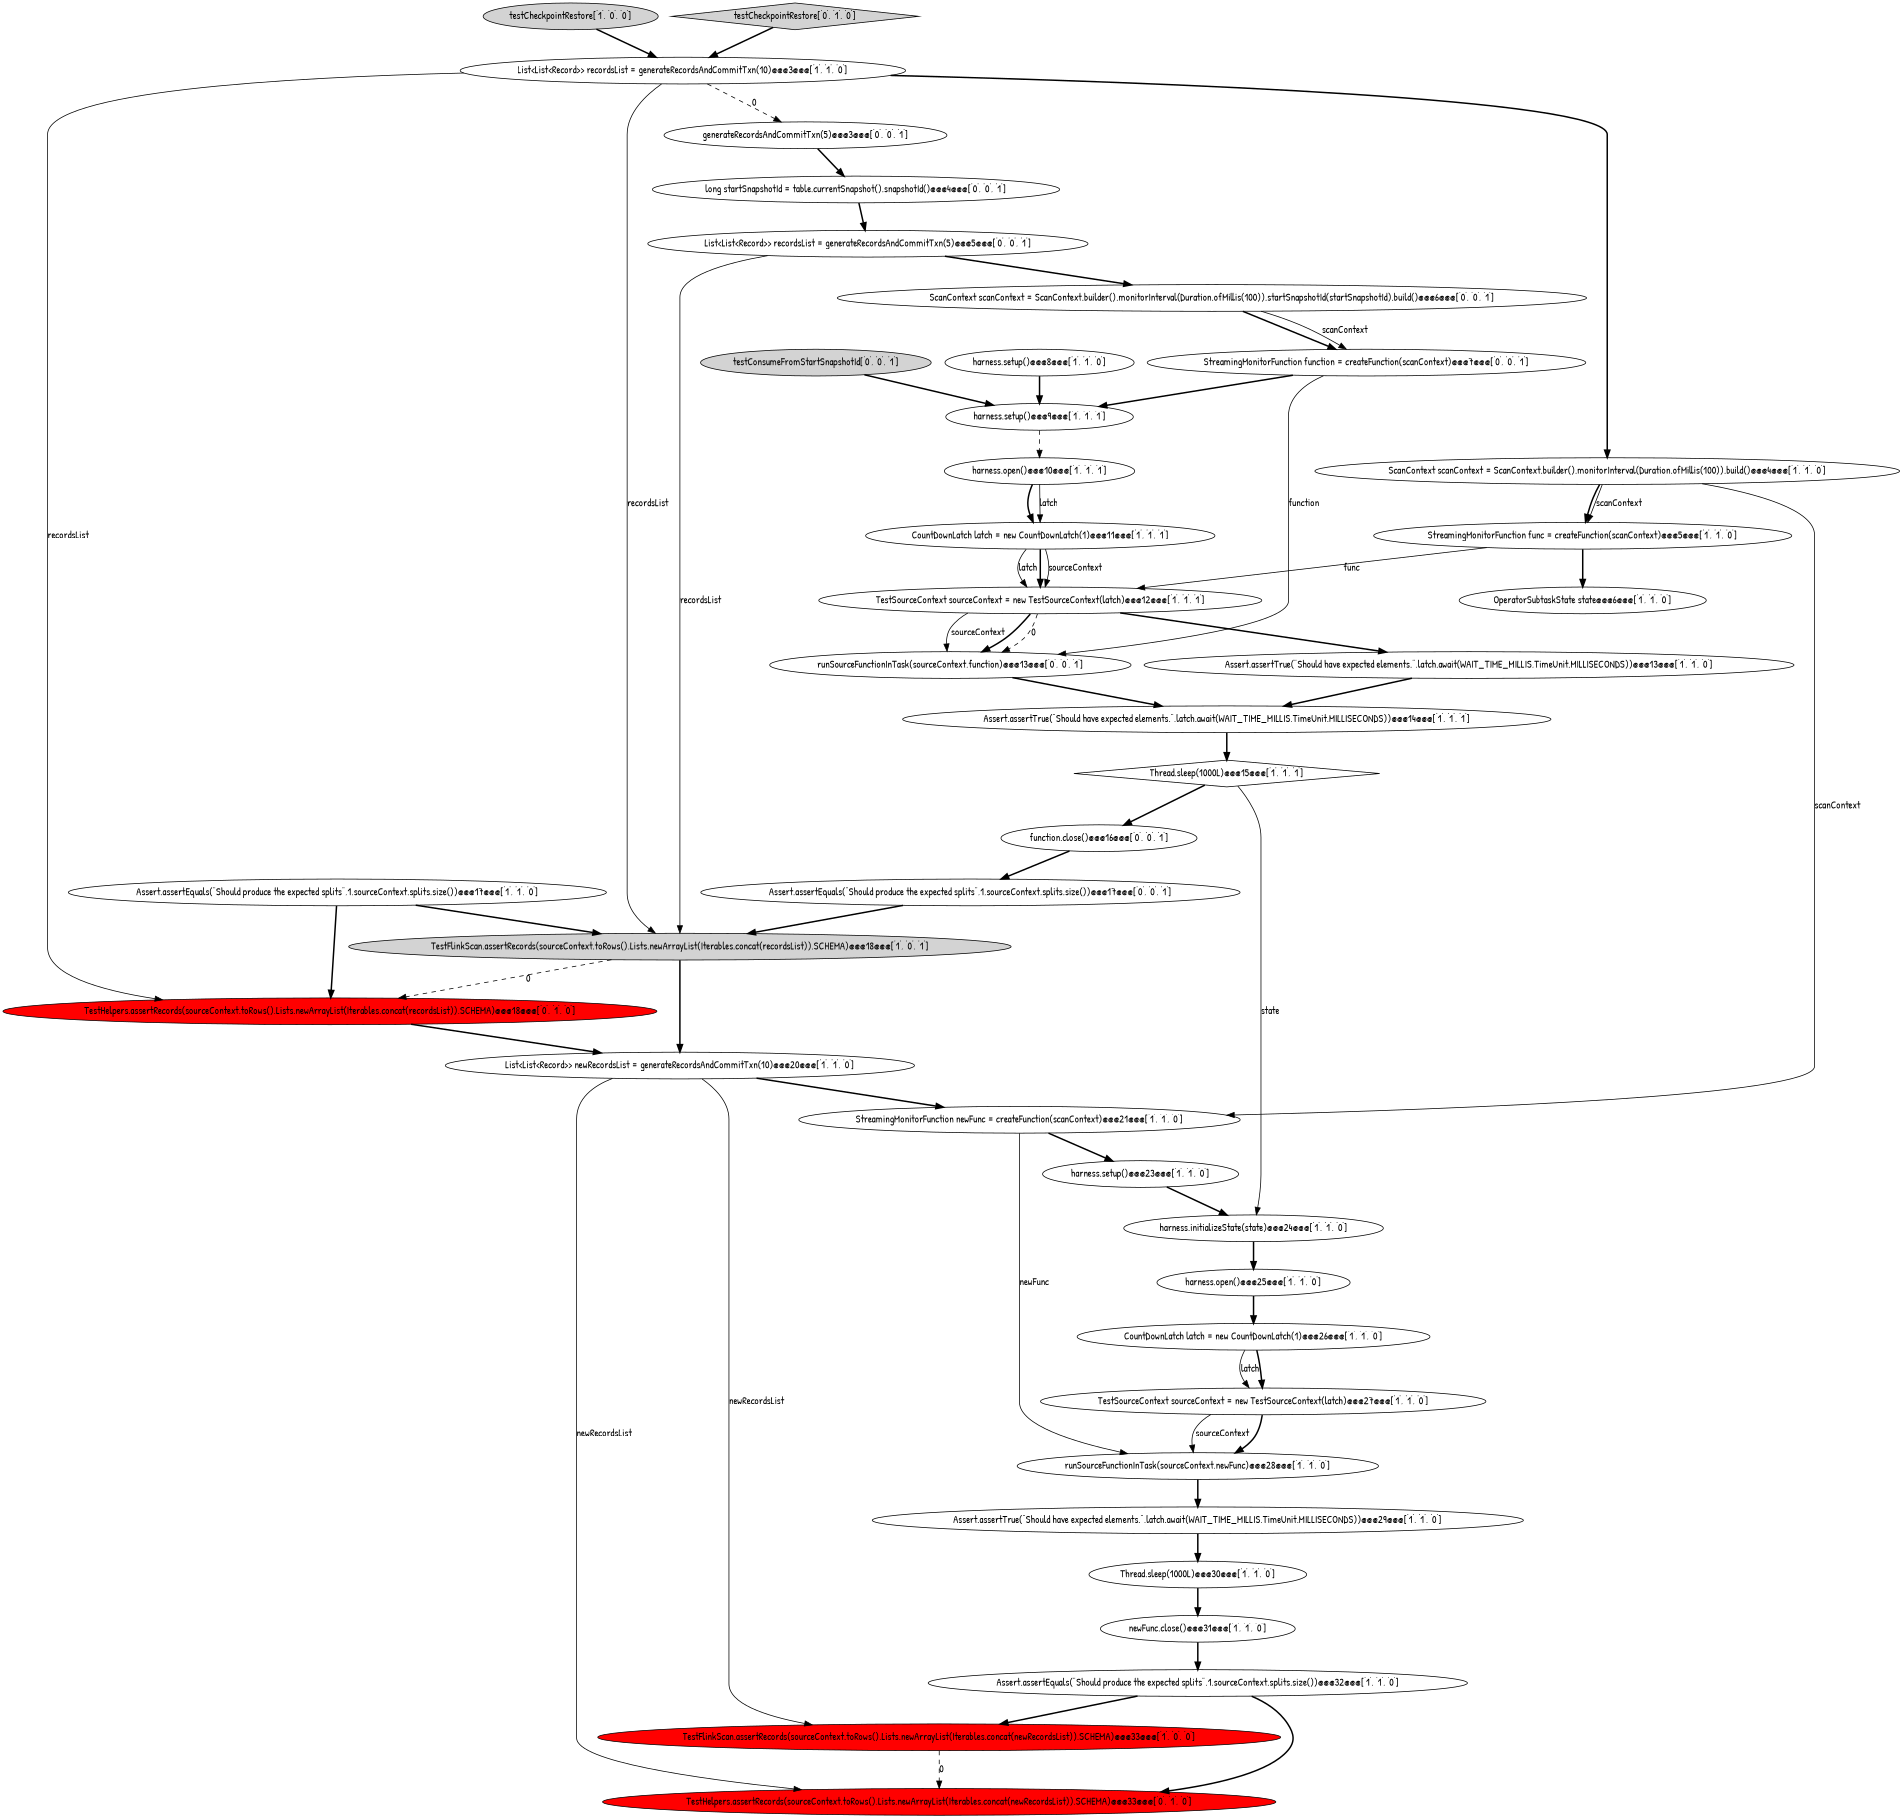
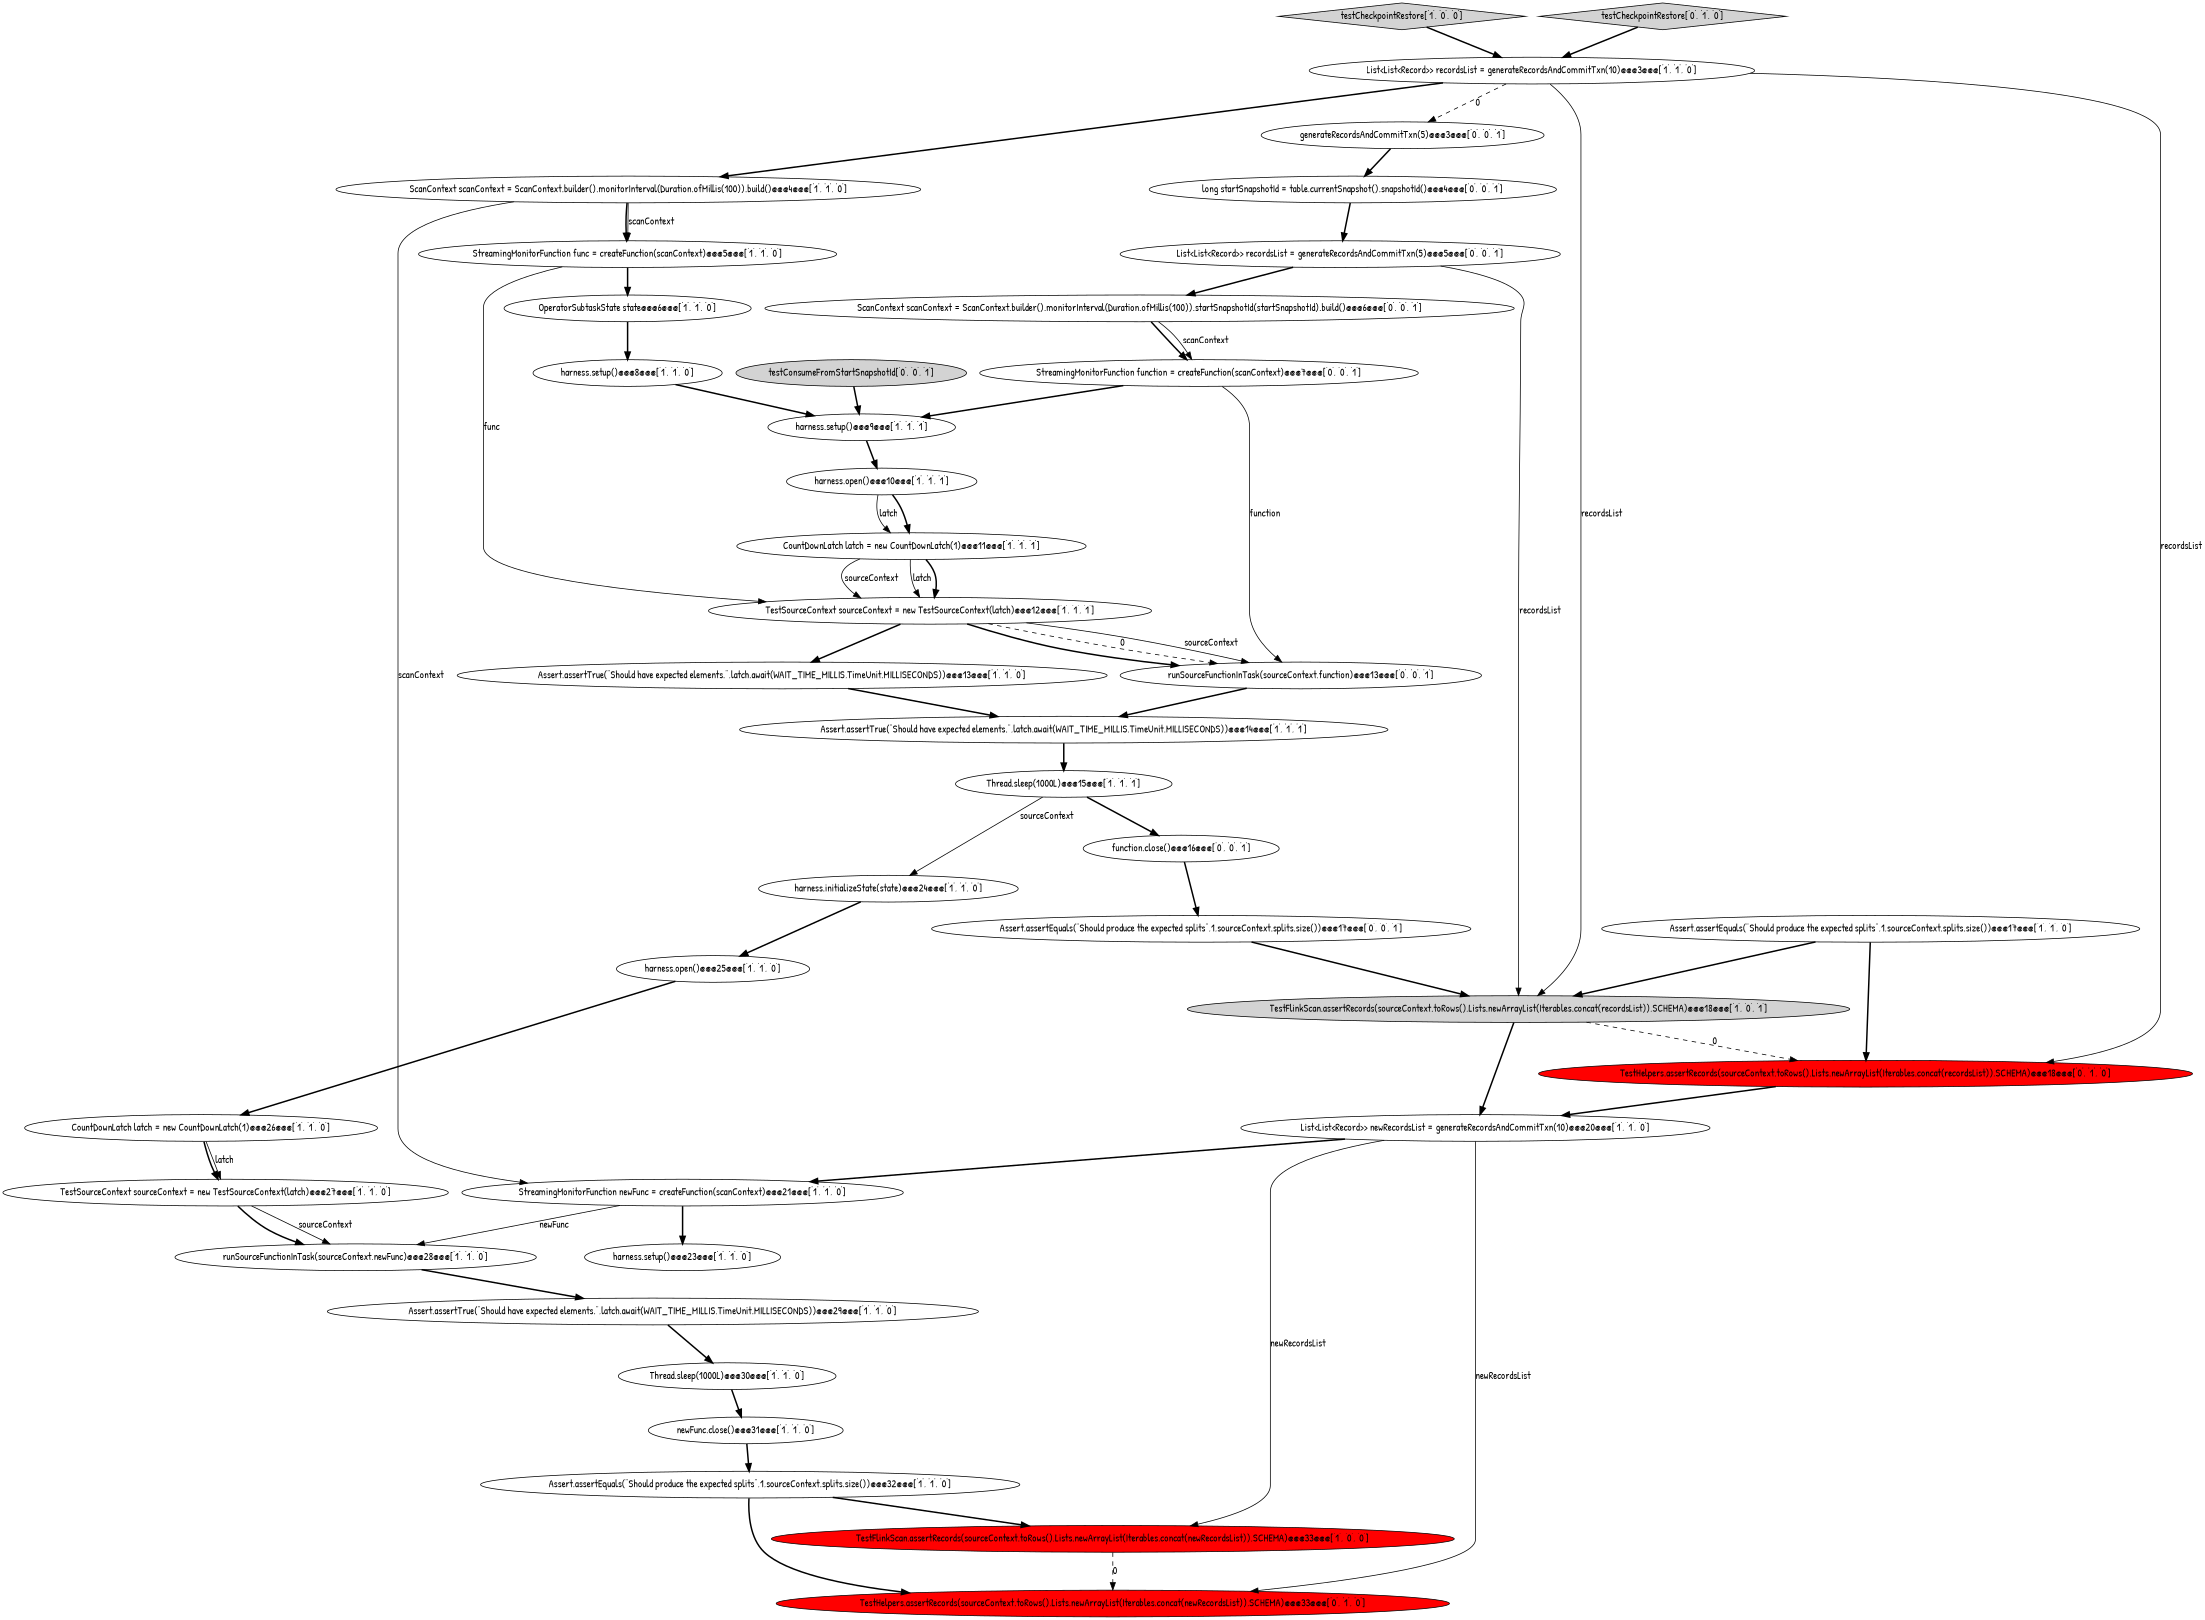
(571, 16) -> (1402, 16)
none -> (628, 337)
(1040, 440) -> (870, 451)
(1227, 774) -> (1064, 784)
(1270, 1011) -> (1047, 816)
(1194, 1199) -> none
